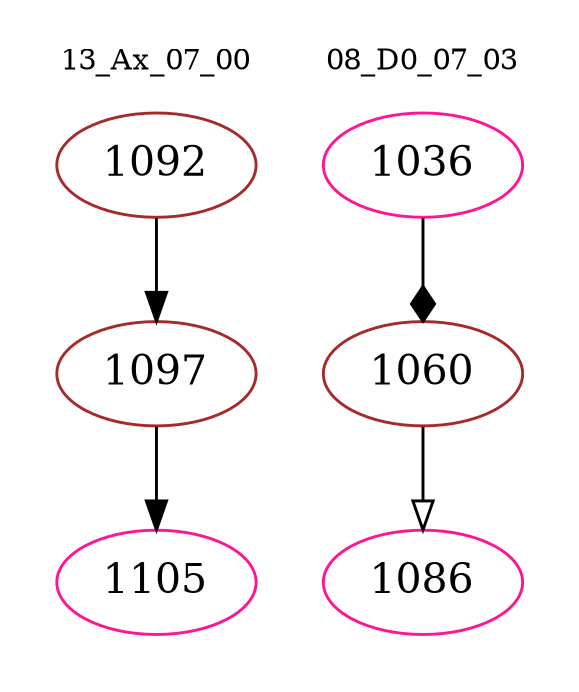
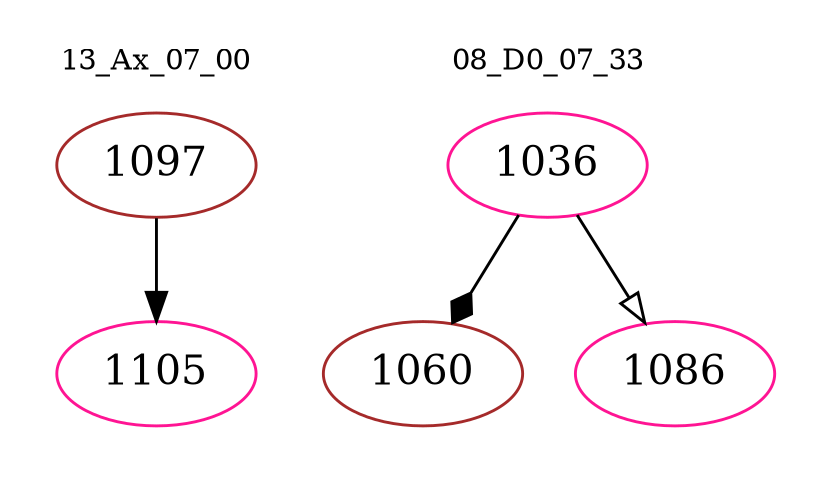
(423, 62) -> (549, 62)
(156, 165) -> none
(423, 464) -> (603, 256)
